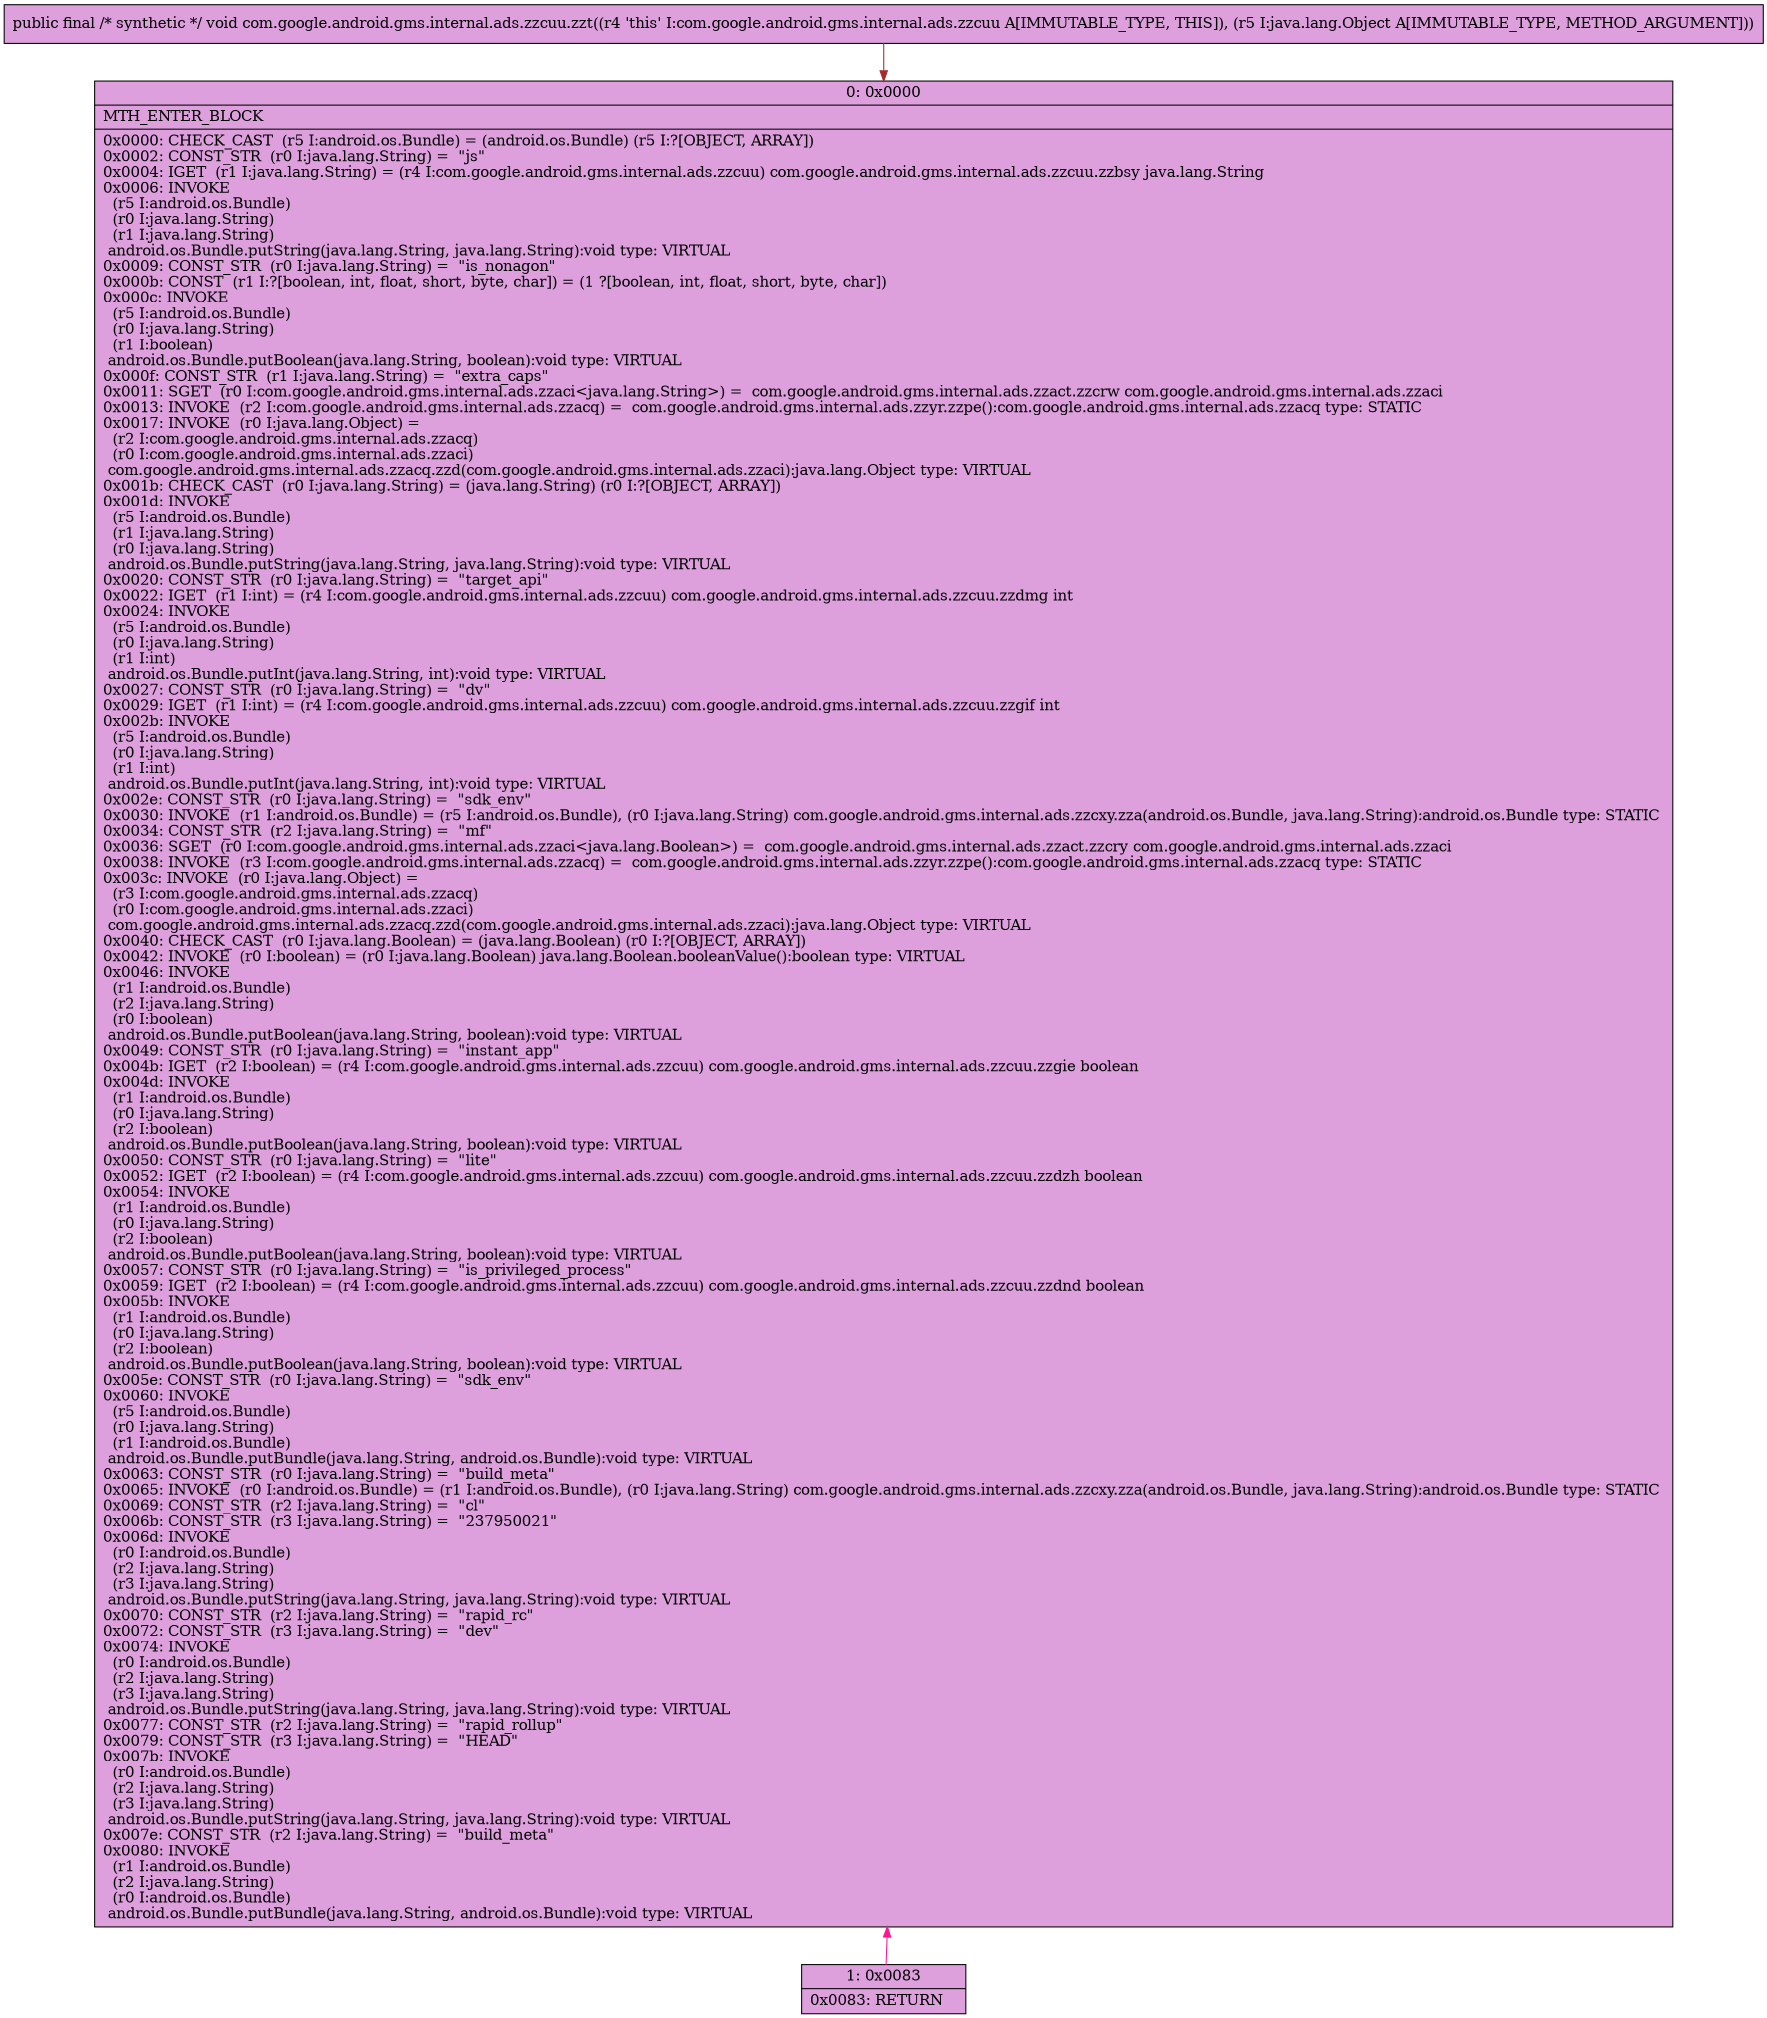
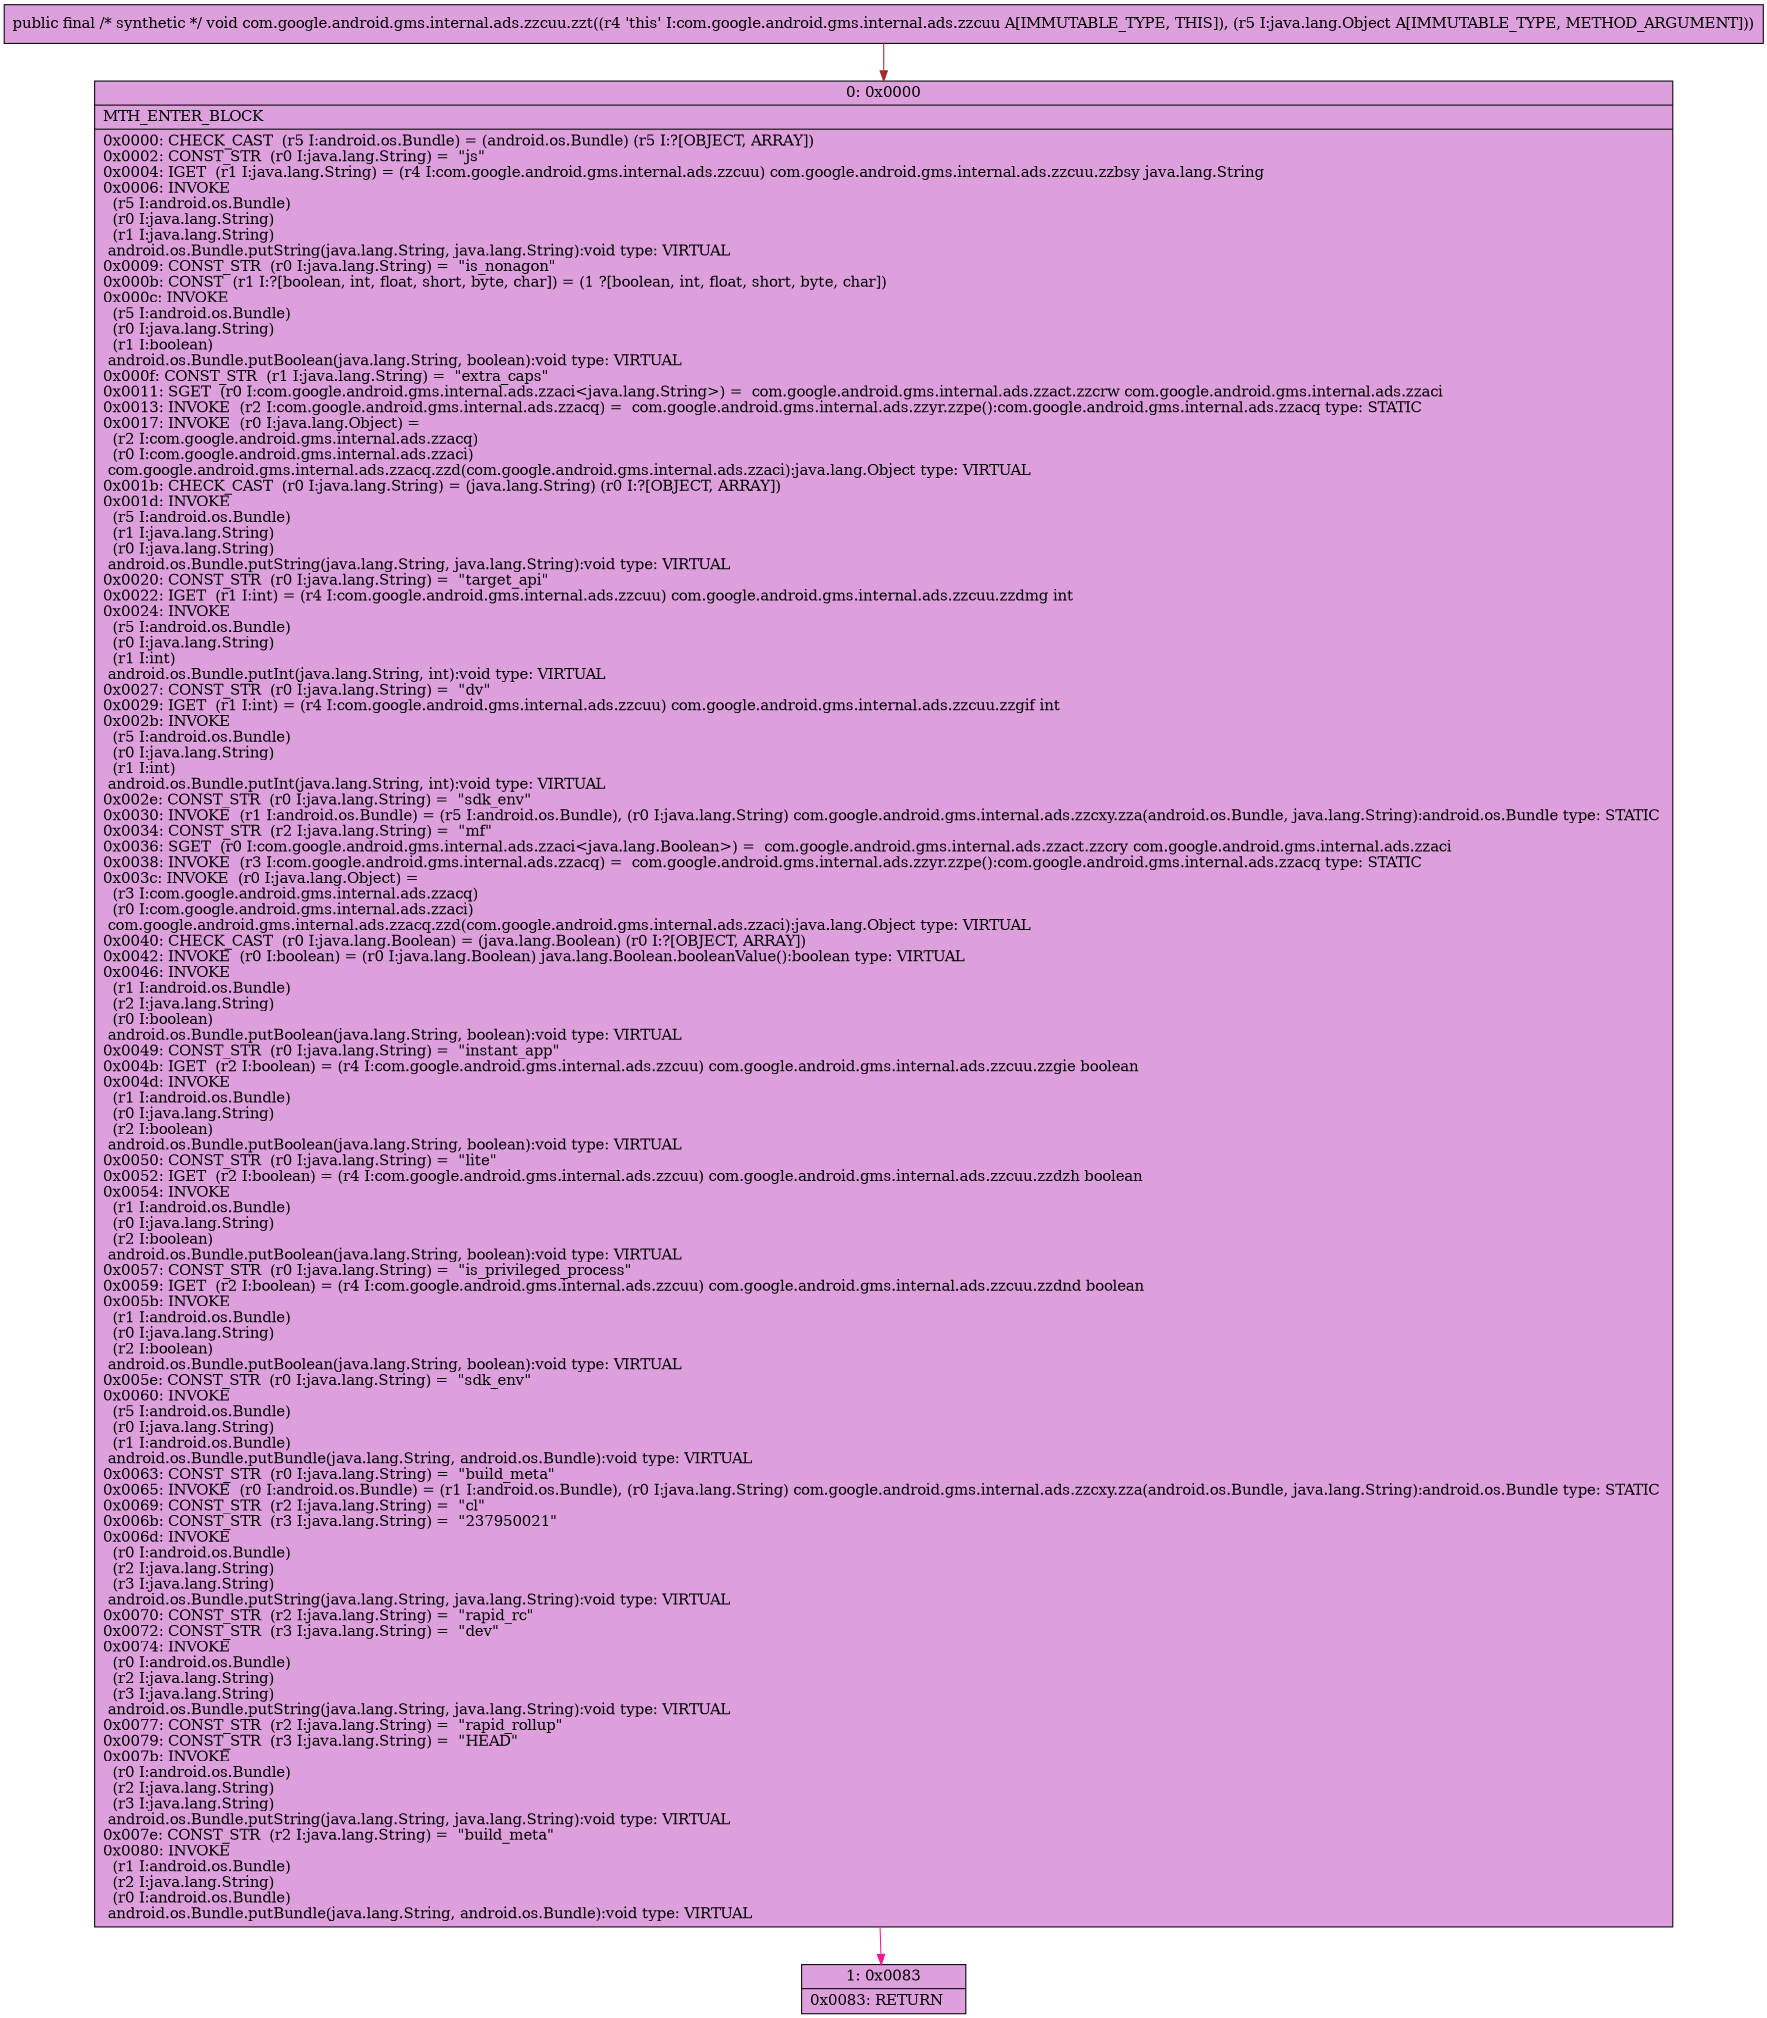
(887, 1951) -> (880, 1940)
